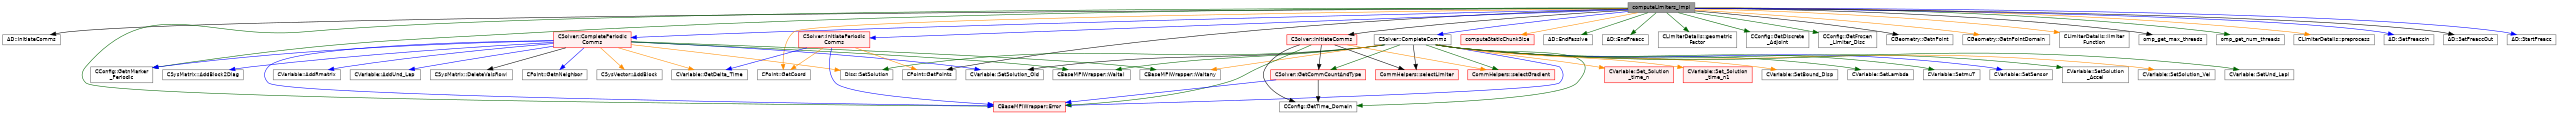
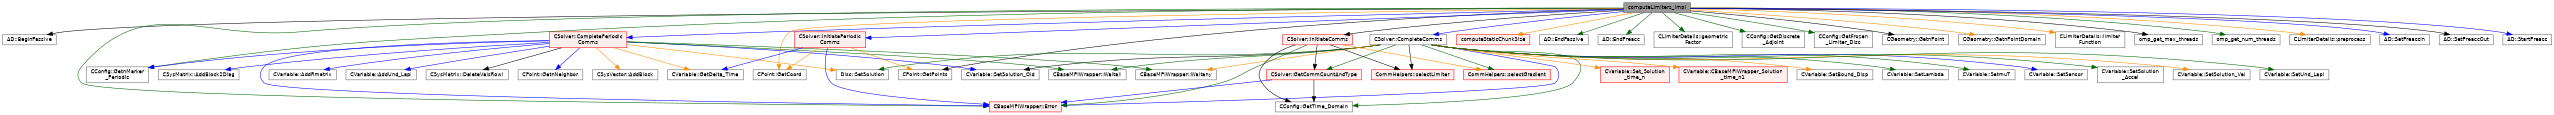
(32, 40) -> (29, 40)
(1718, 75) -> (1733, 75)
